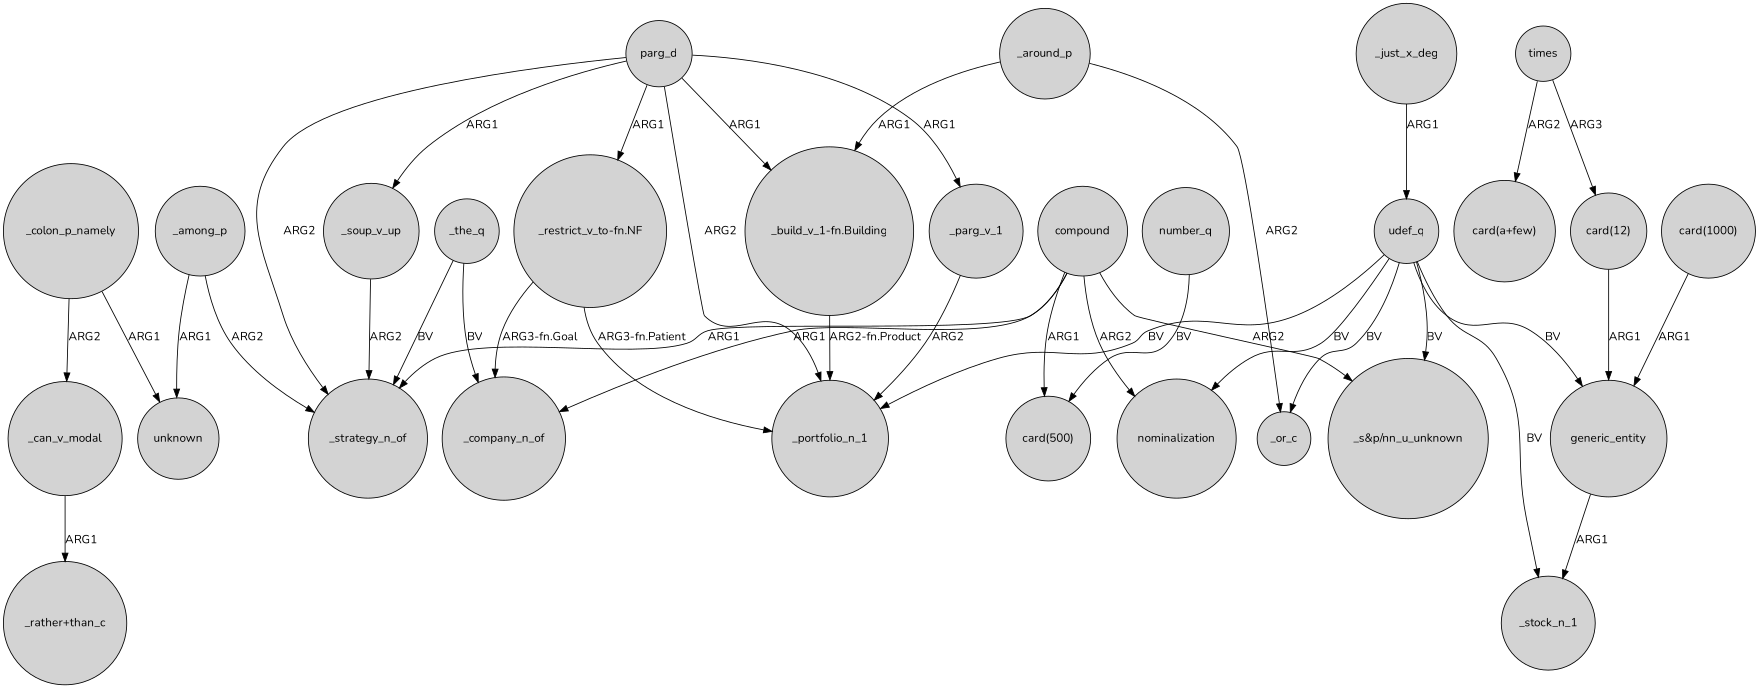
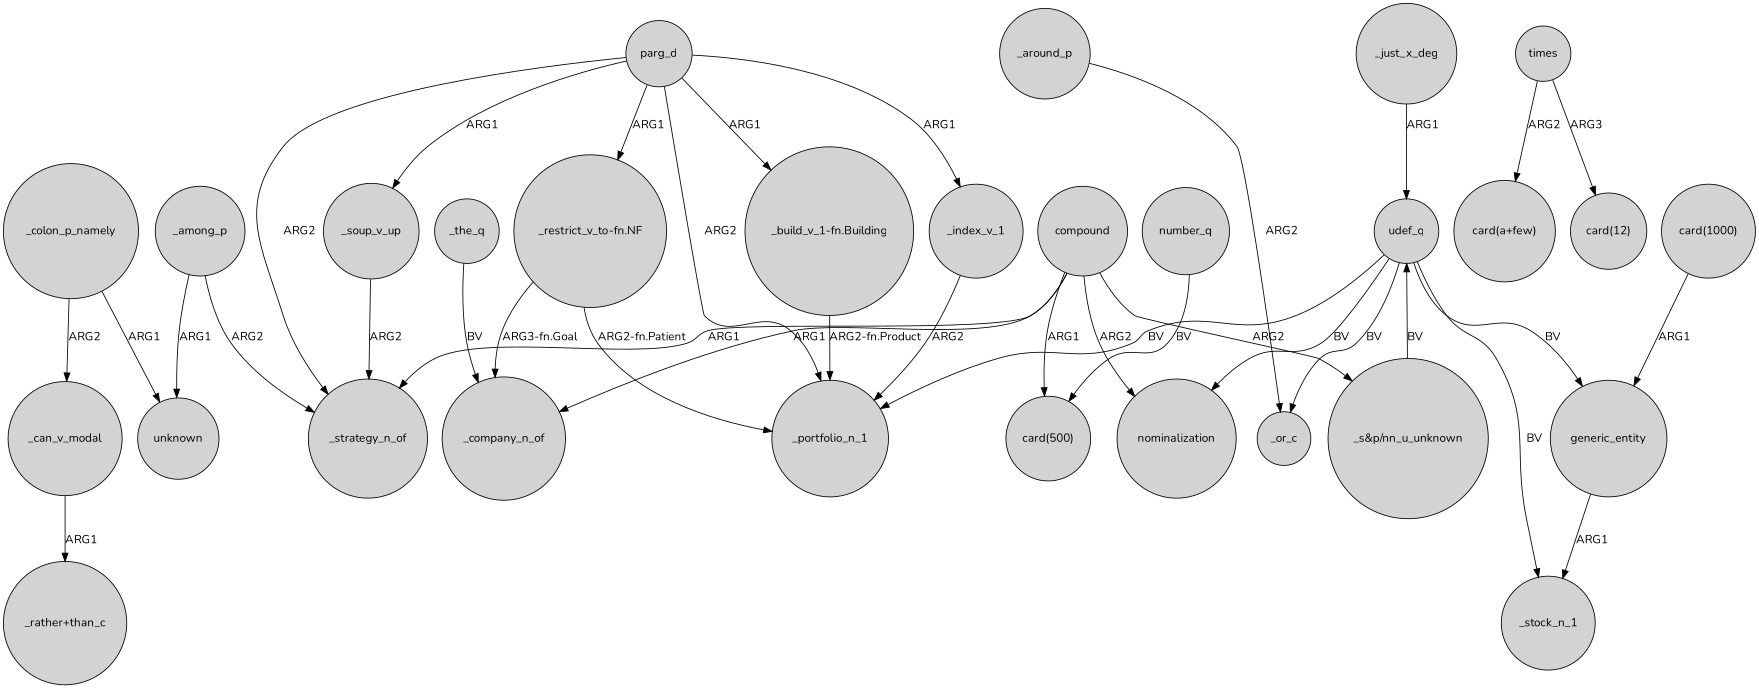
(921, 89) -> none
(976, 231) -> (976, 231)
(1426, 306) -> (1407, 315)
(425, 319) -> none
(1609, 320) -> none
(642, 337) -> (642, 337)
